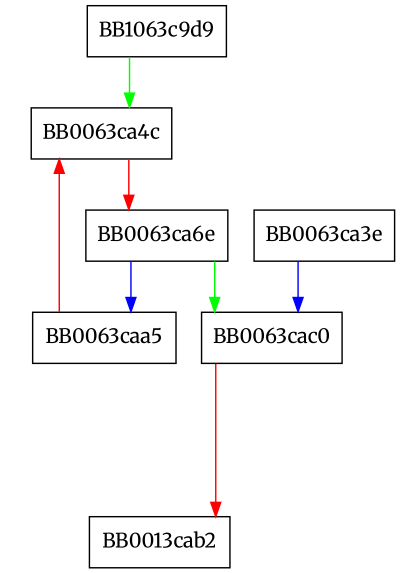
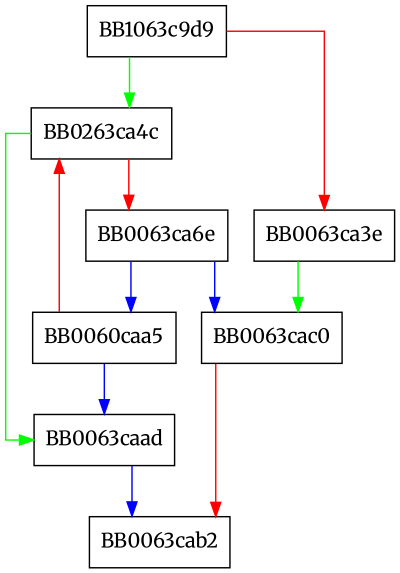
none -> (324, 64)
(101, 133) -> (101, 133)
(215, 279) -> (215, 279)
(298, 279) -> (298, 279)
(104, 338) -> (104, 338)
none -> (104, 440)
(160, 542) -> (160, 542)
